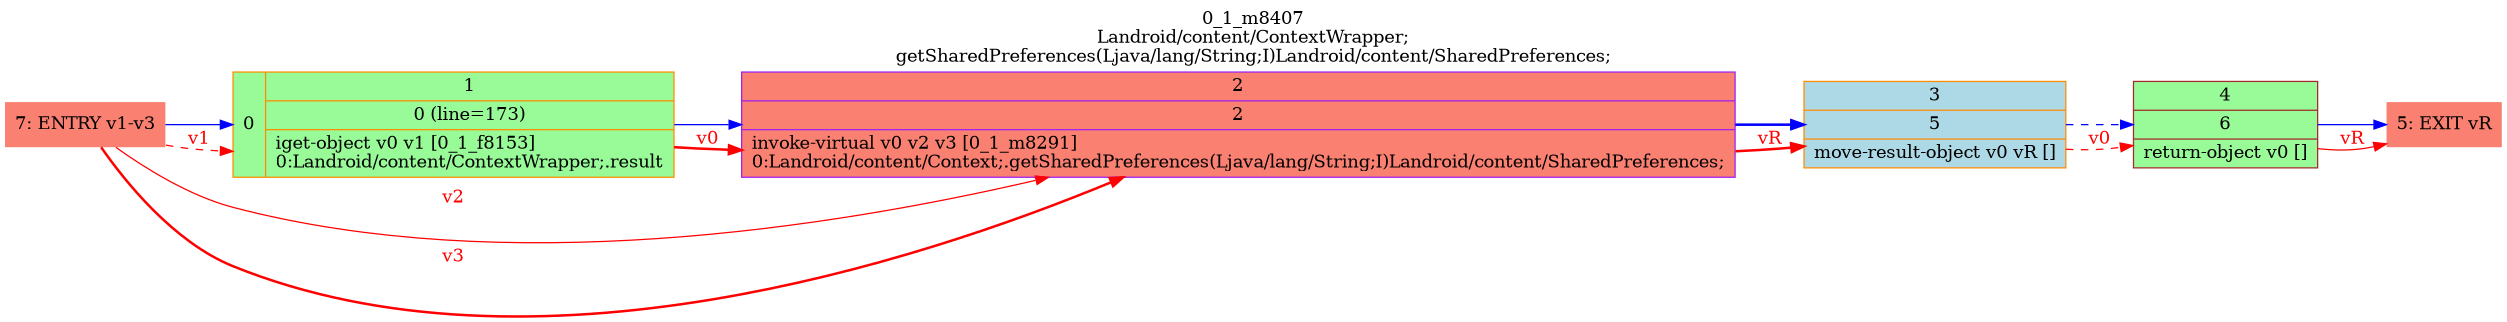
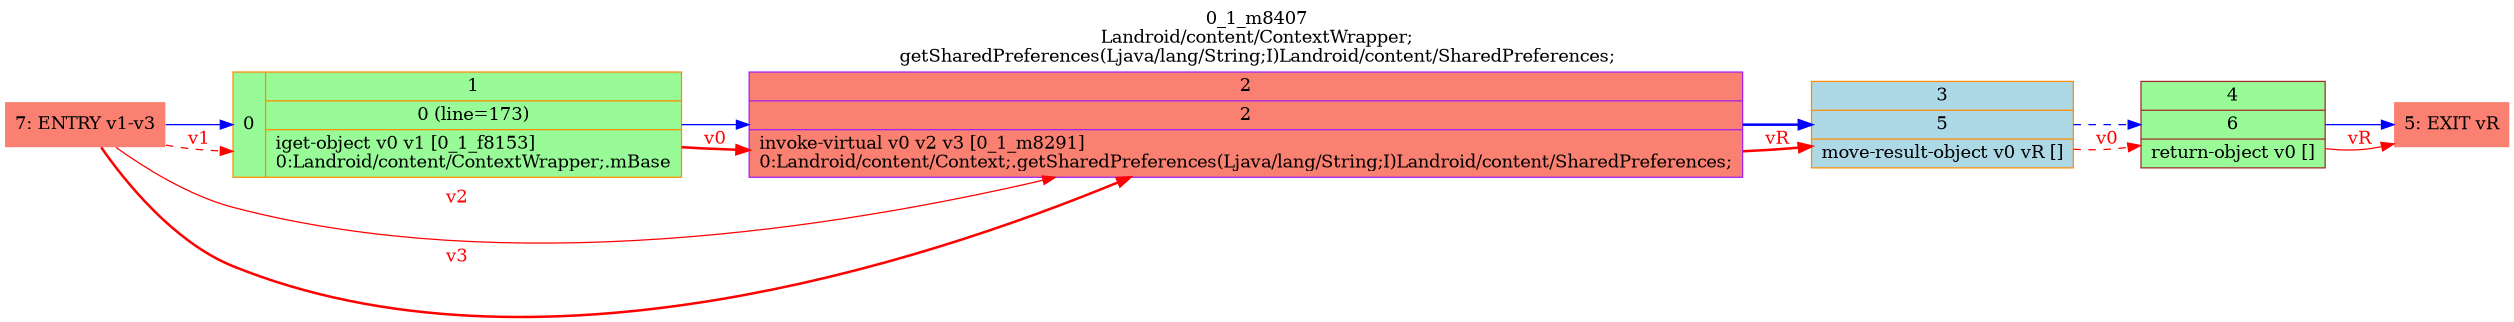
(470, 162) -> (474, 162)
